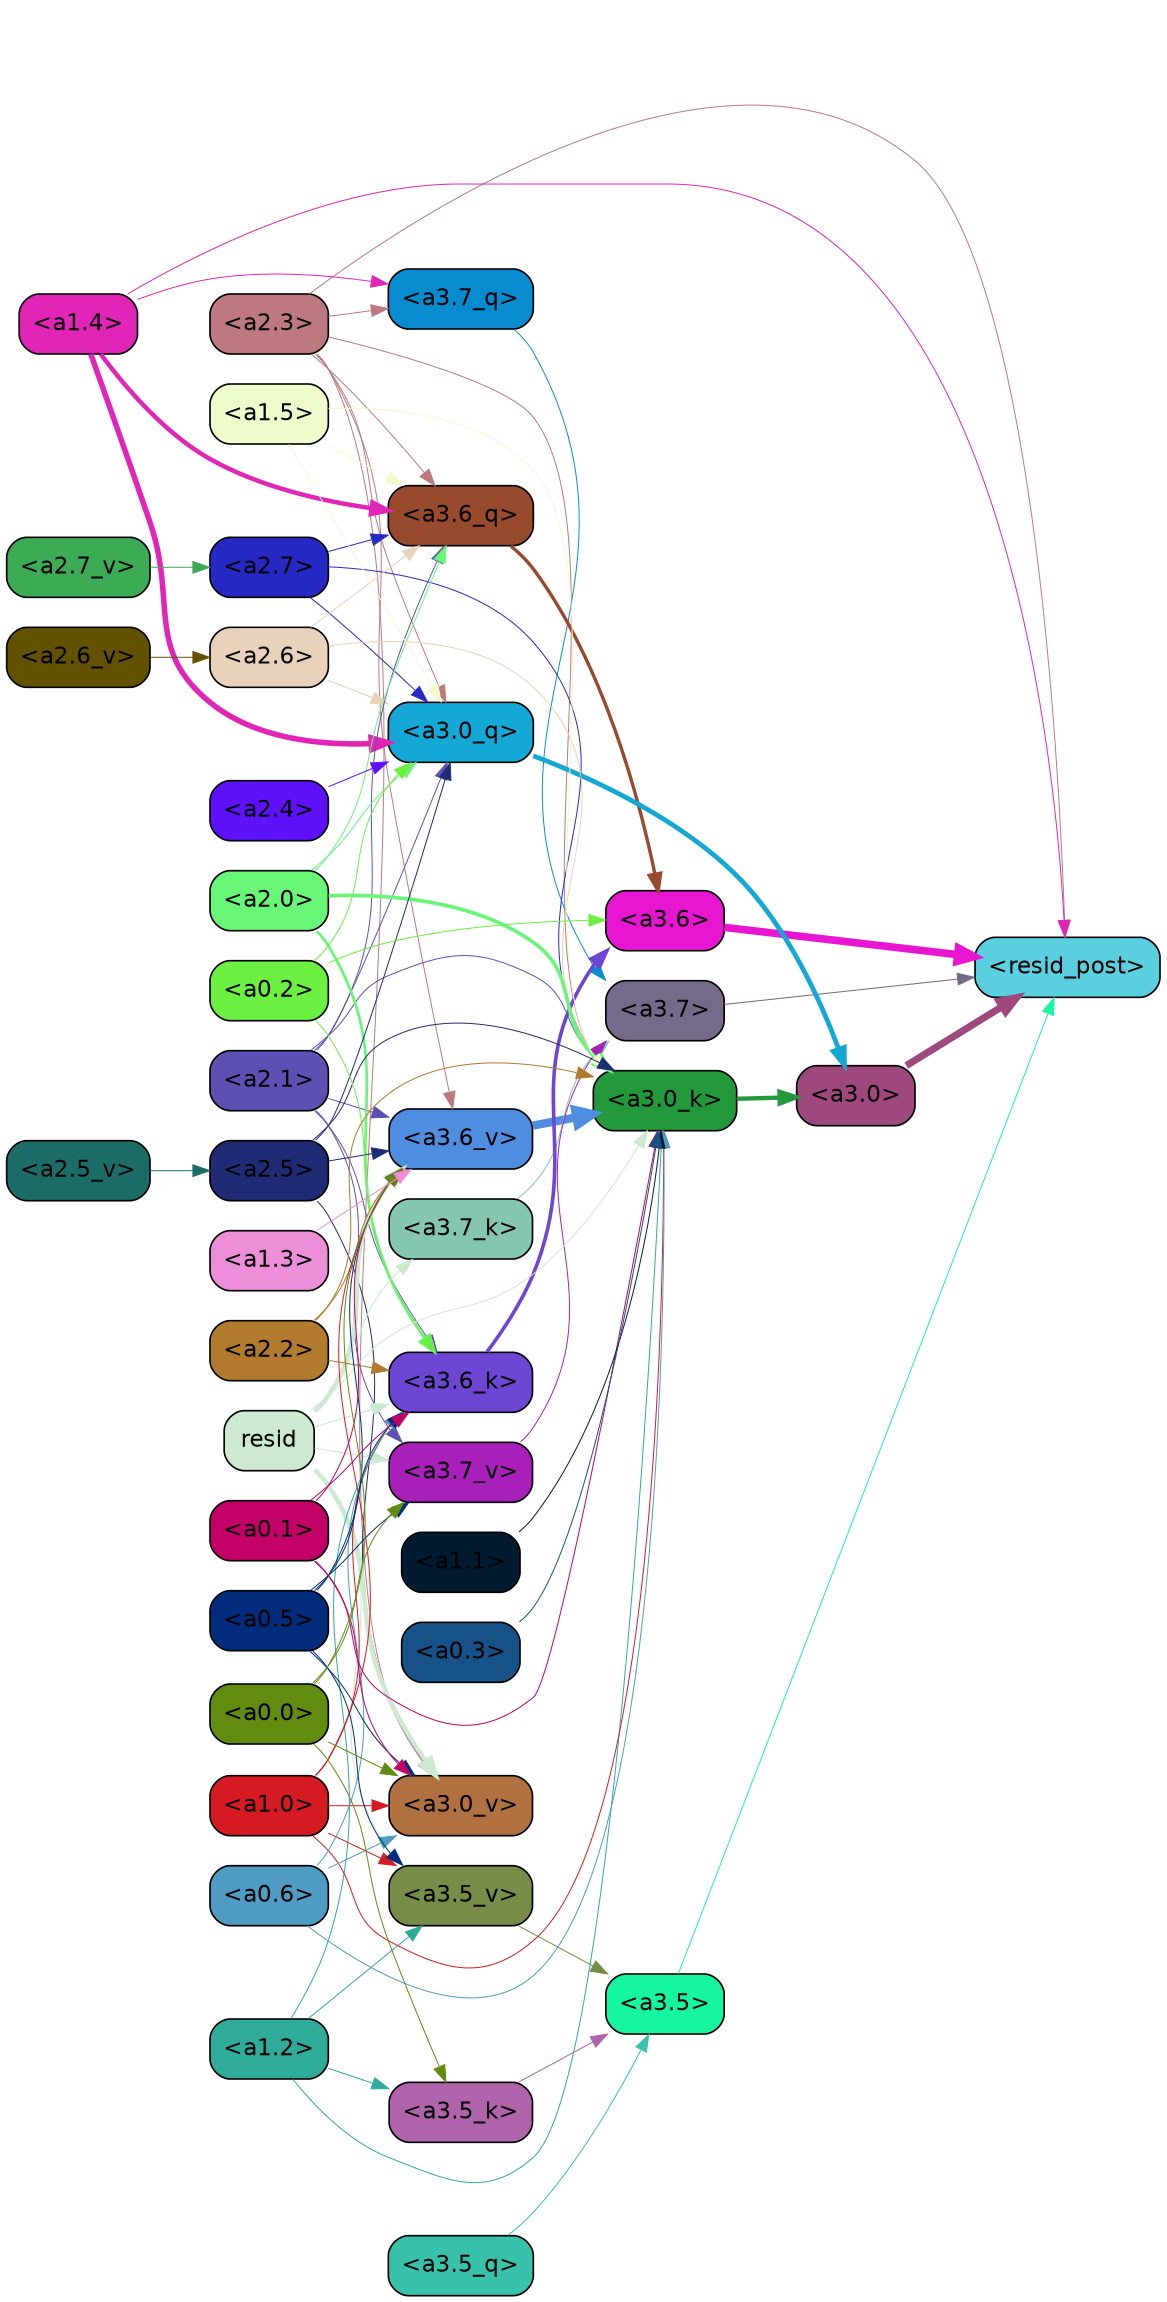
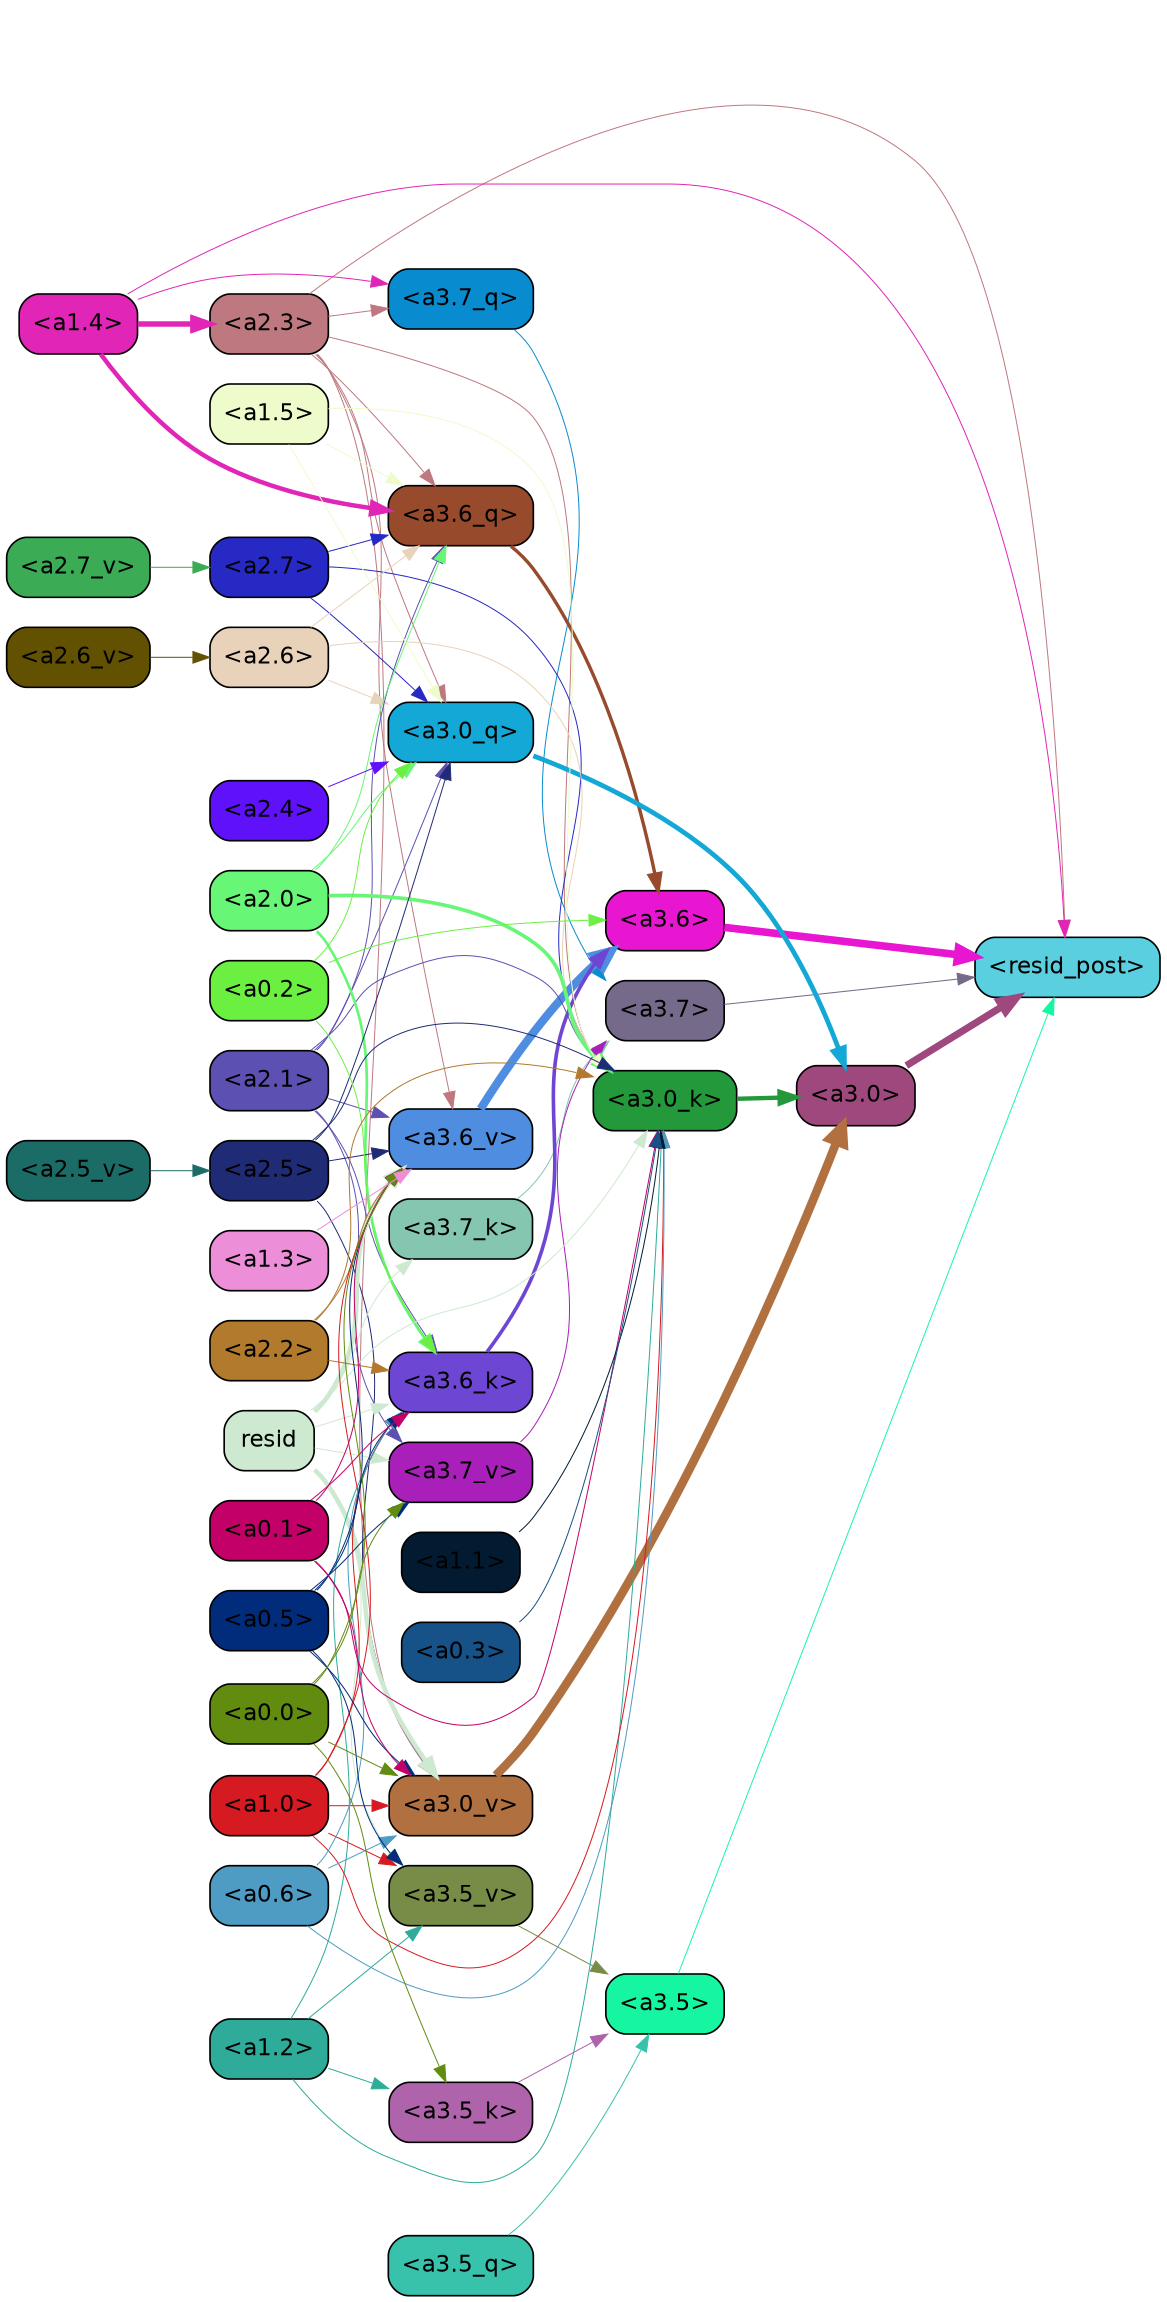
(165, 614) -> (165, 324)
(544, 1124) -> (540, 1024)
none -> (688, 1471)
